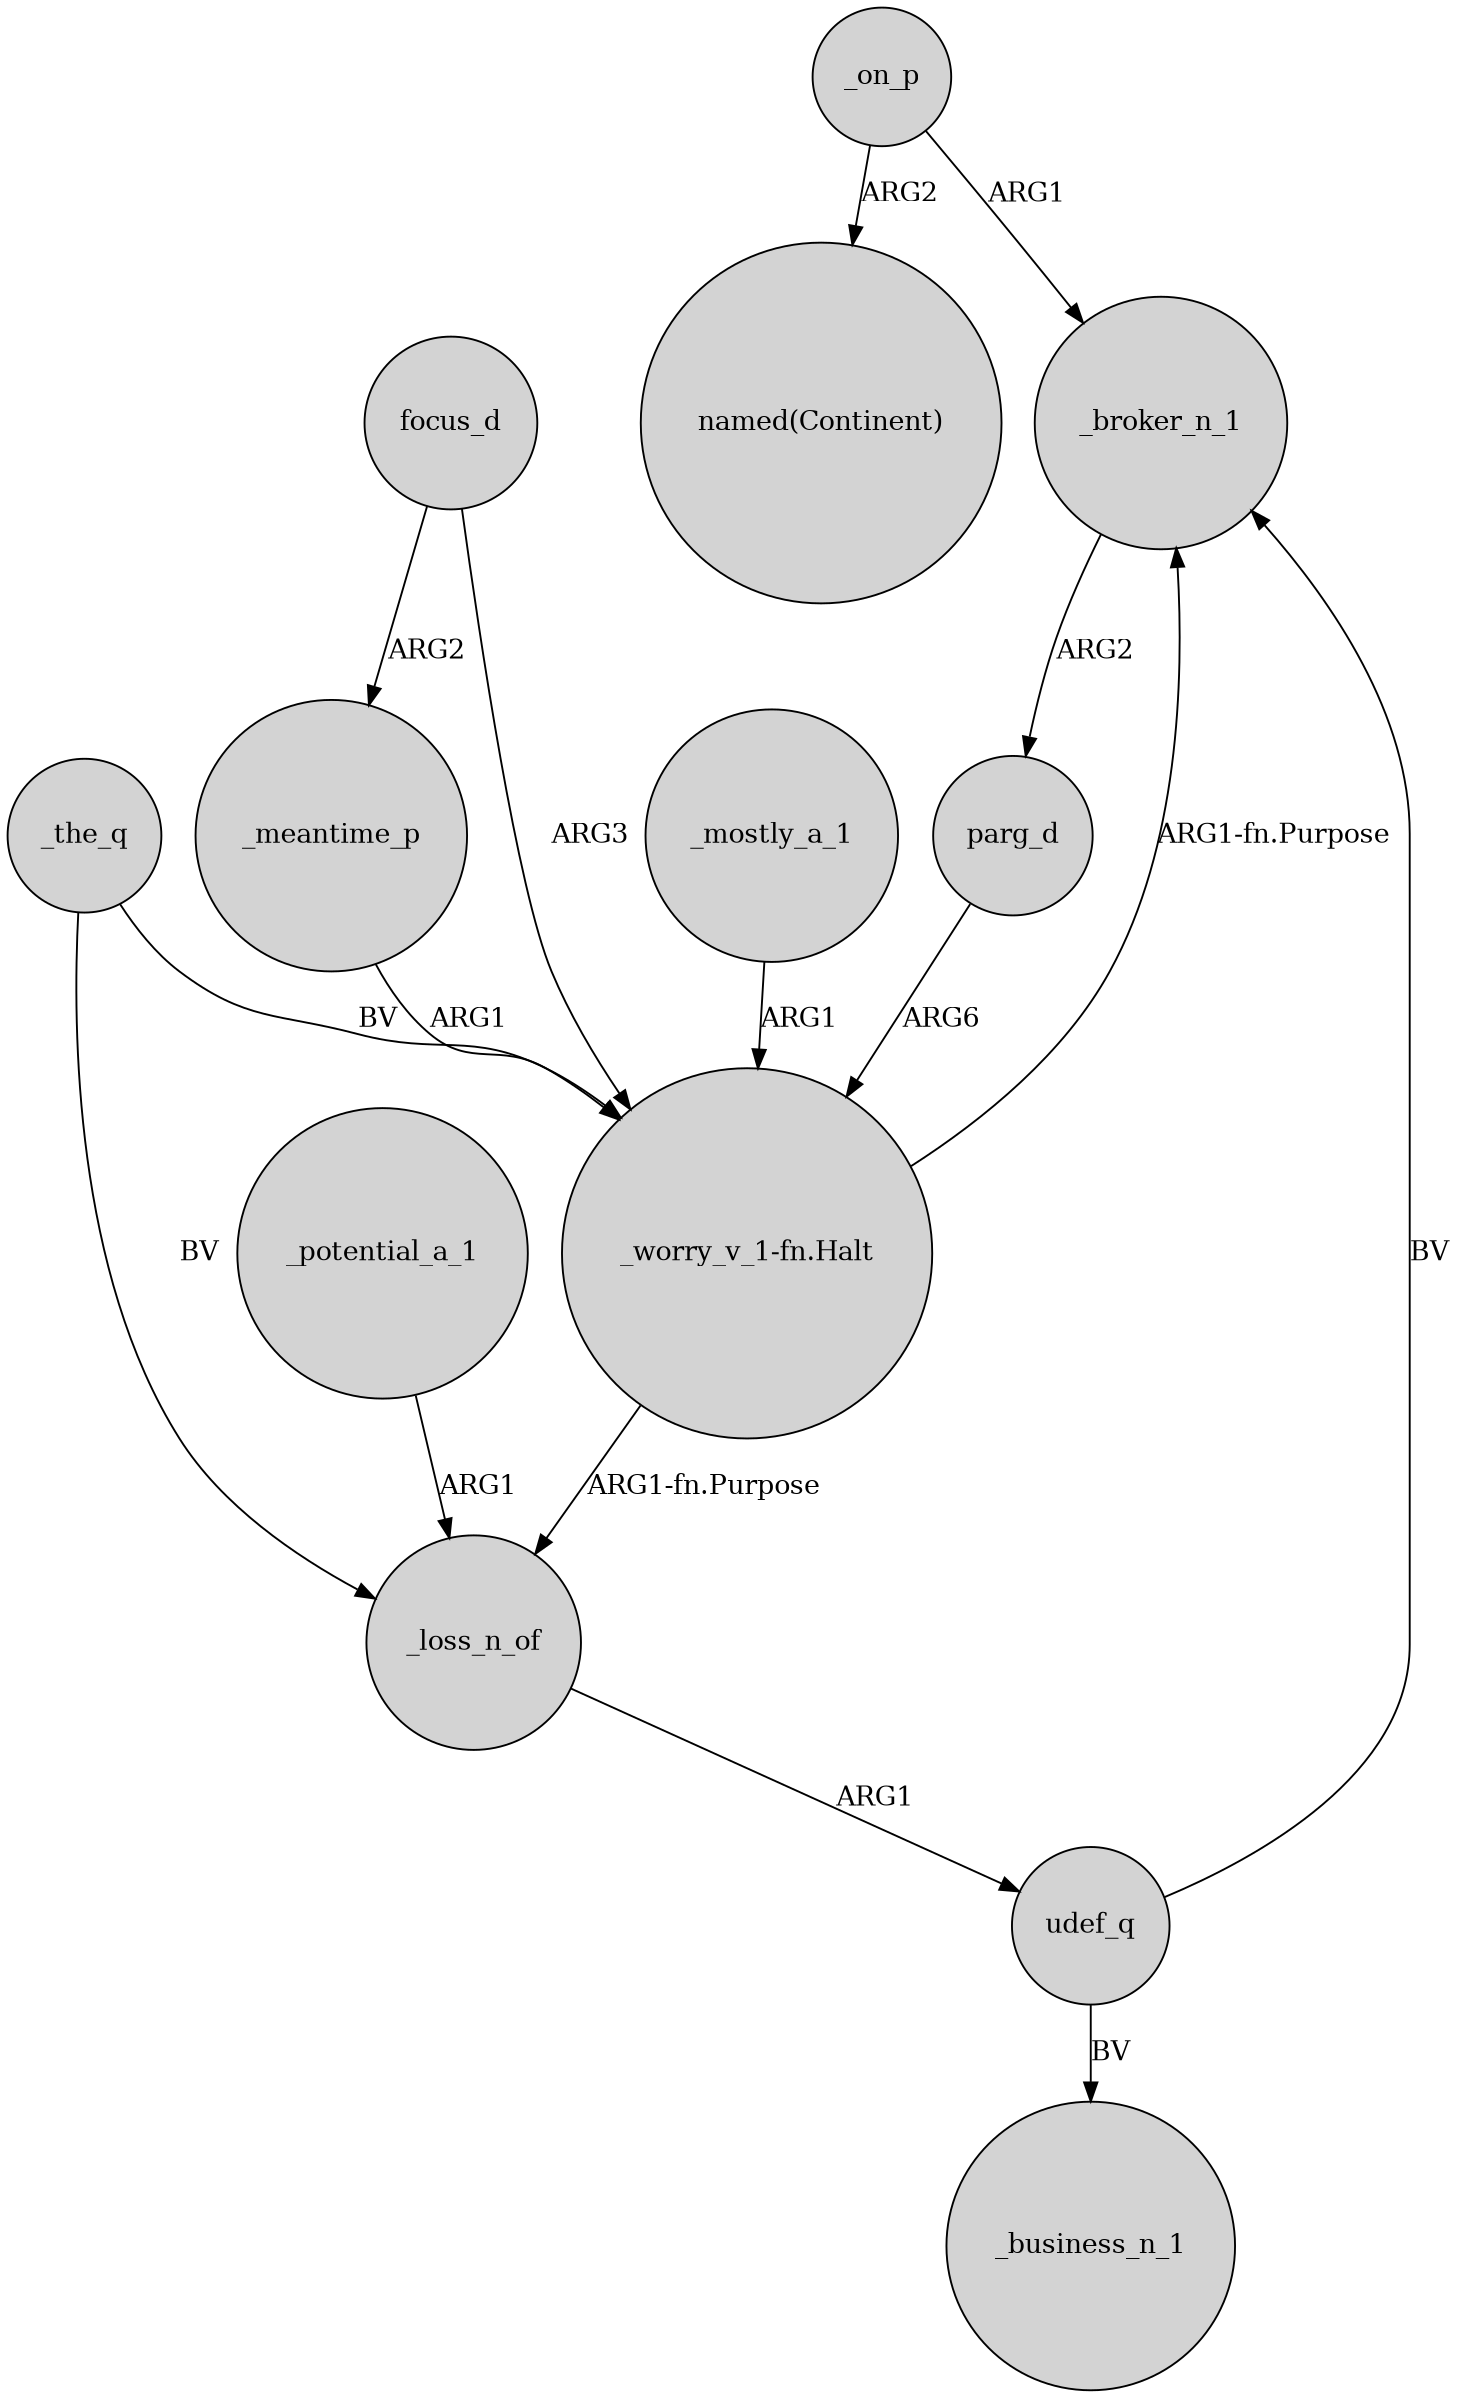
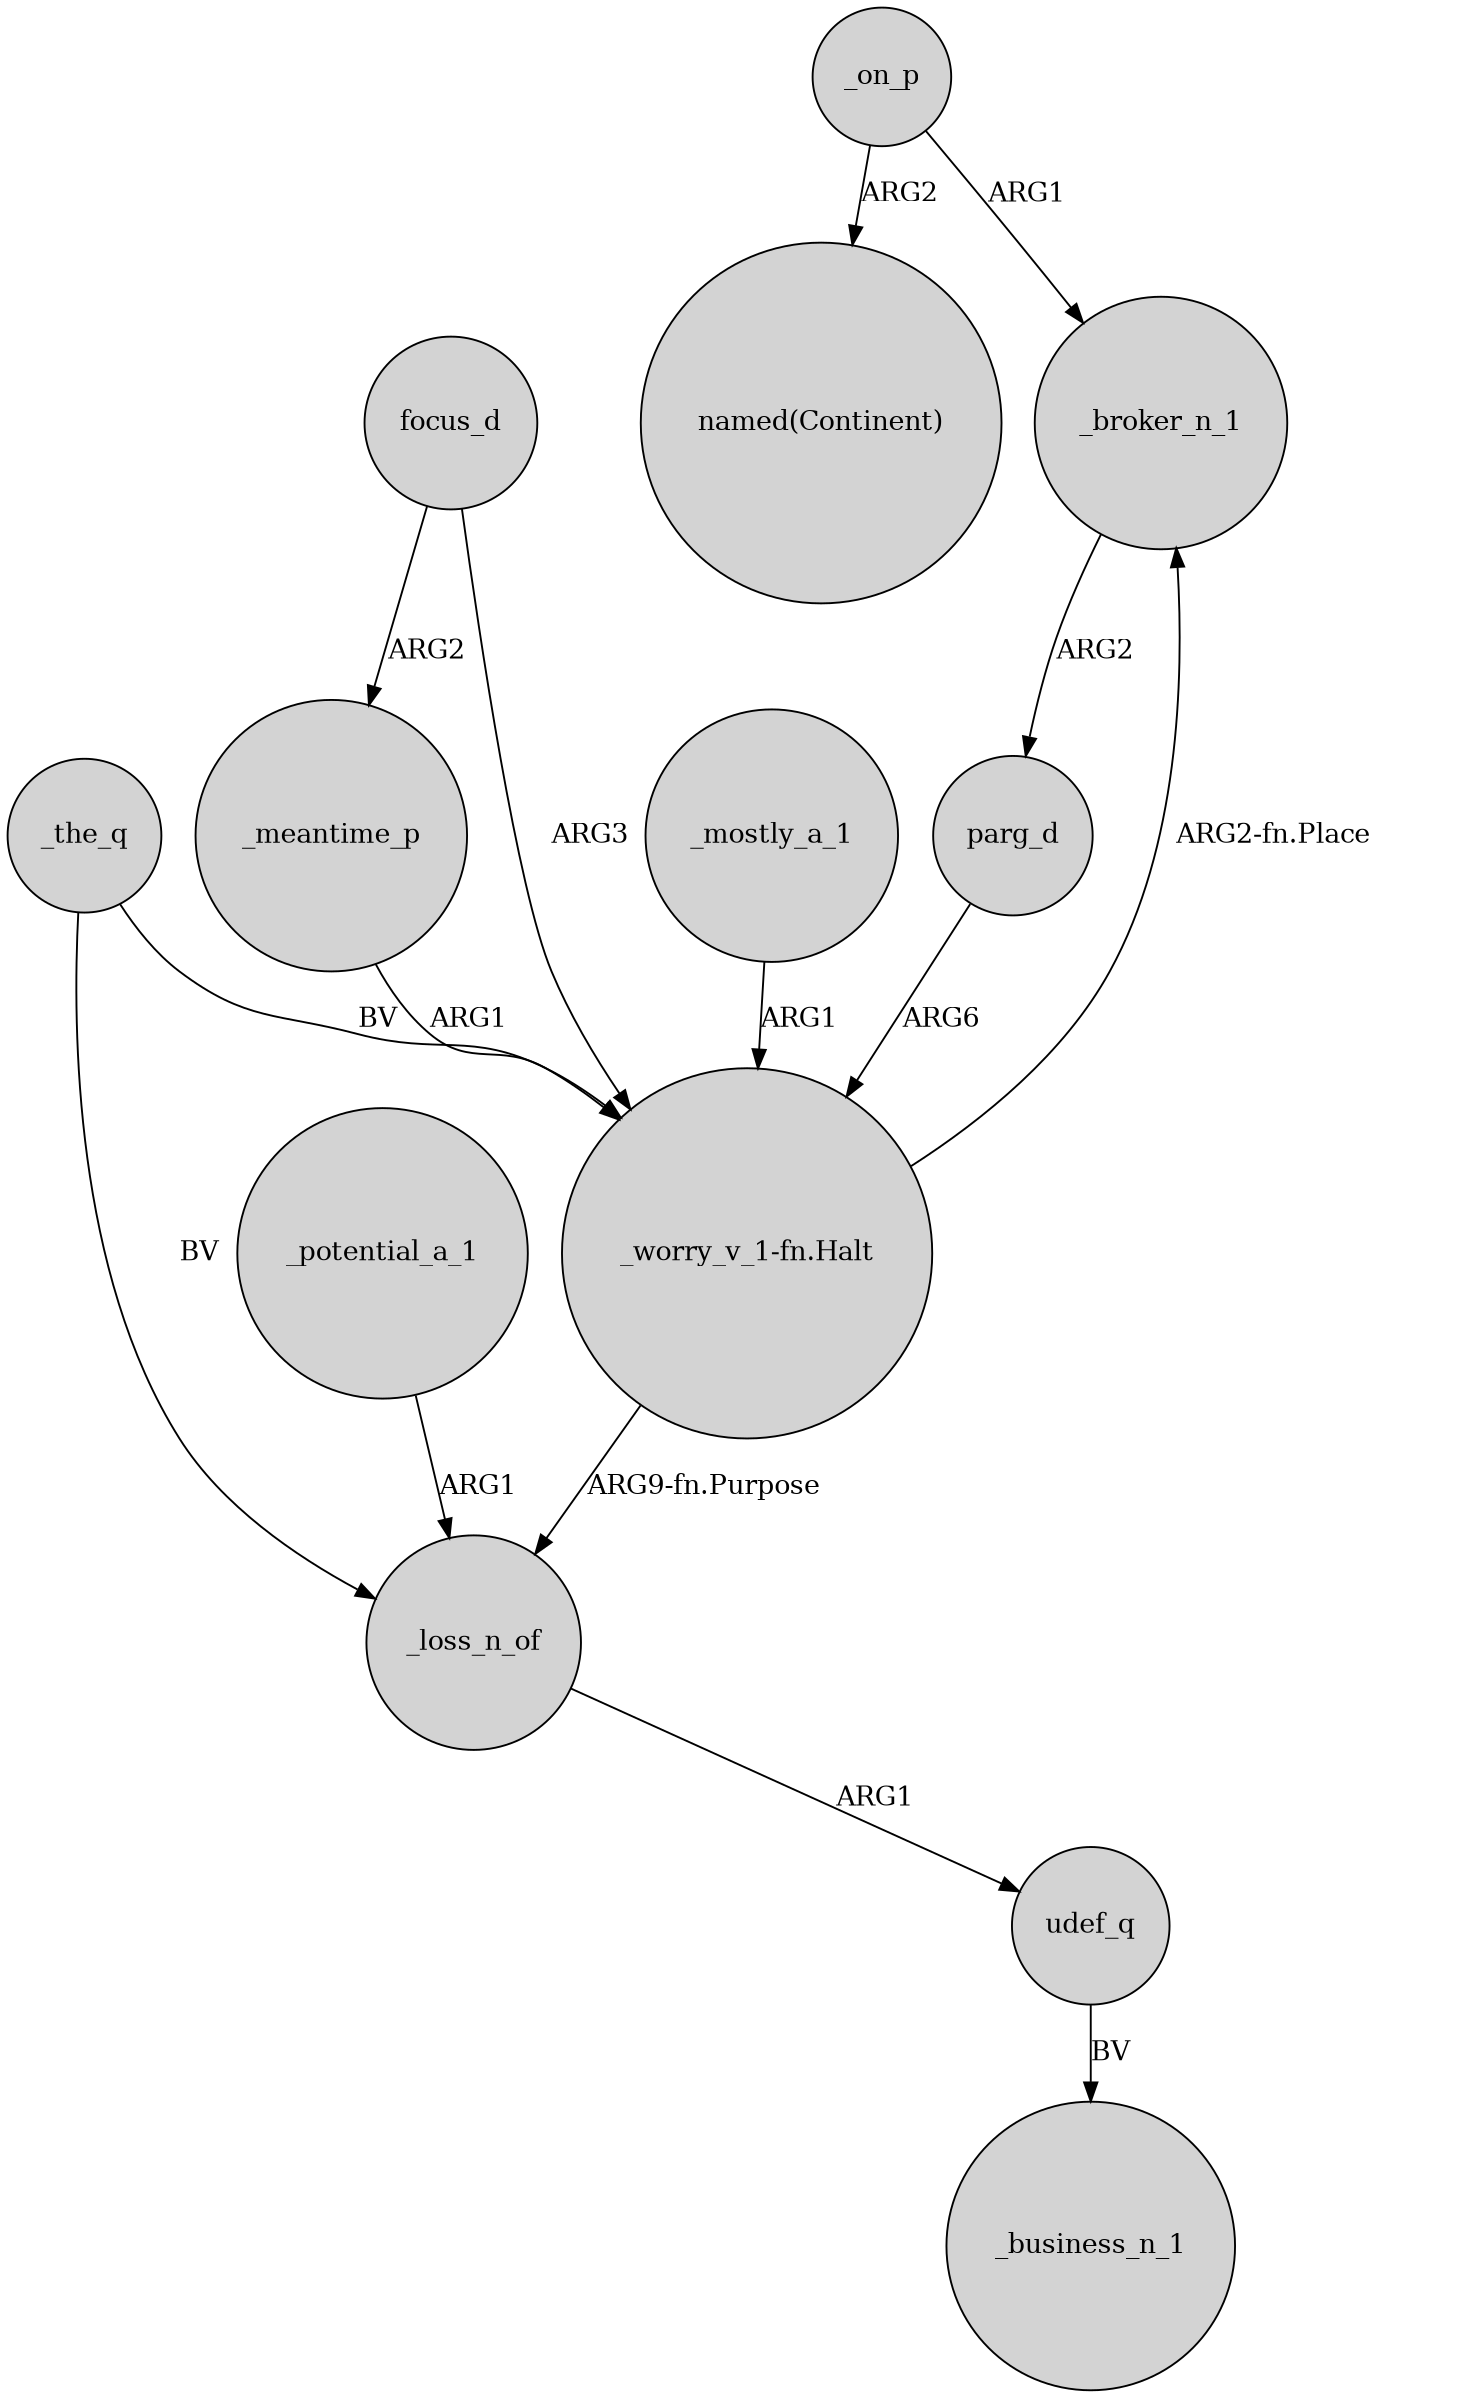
(1274, 836) -> (1274, 836)
(1410, 1251) -> none
(704, 1487) -> (704, 1487)
